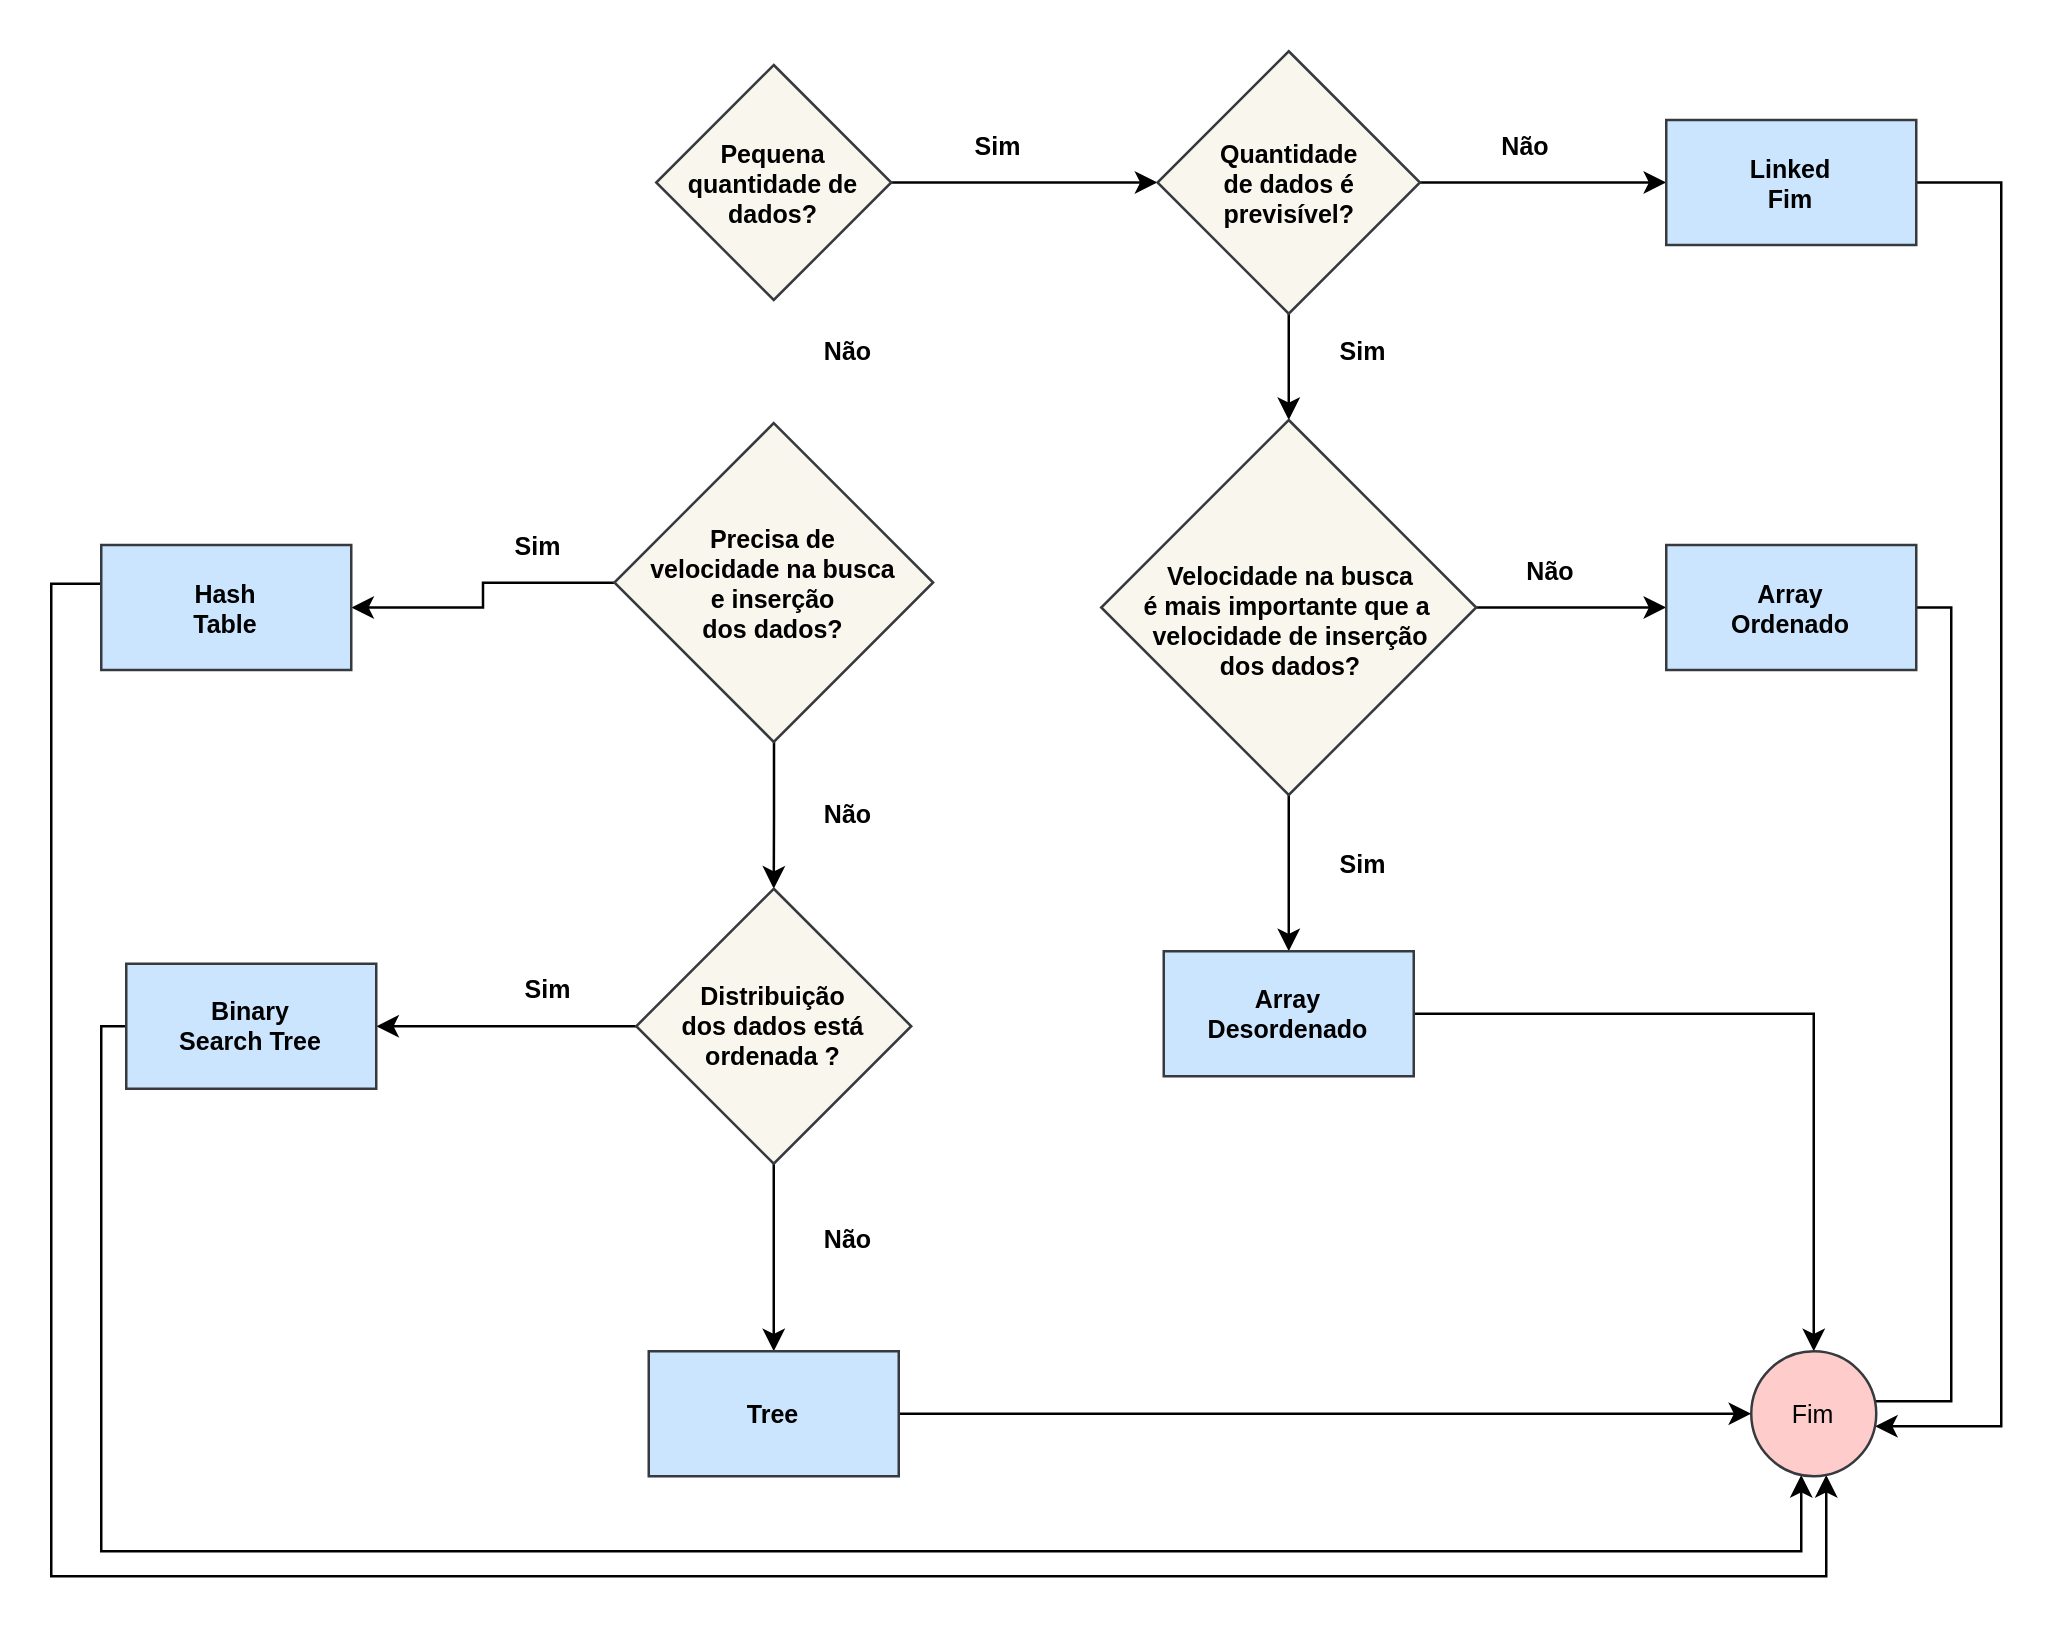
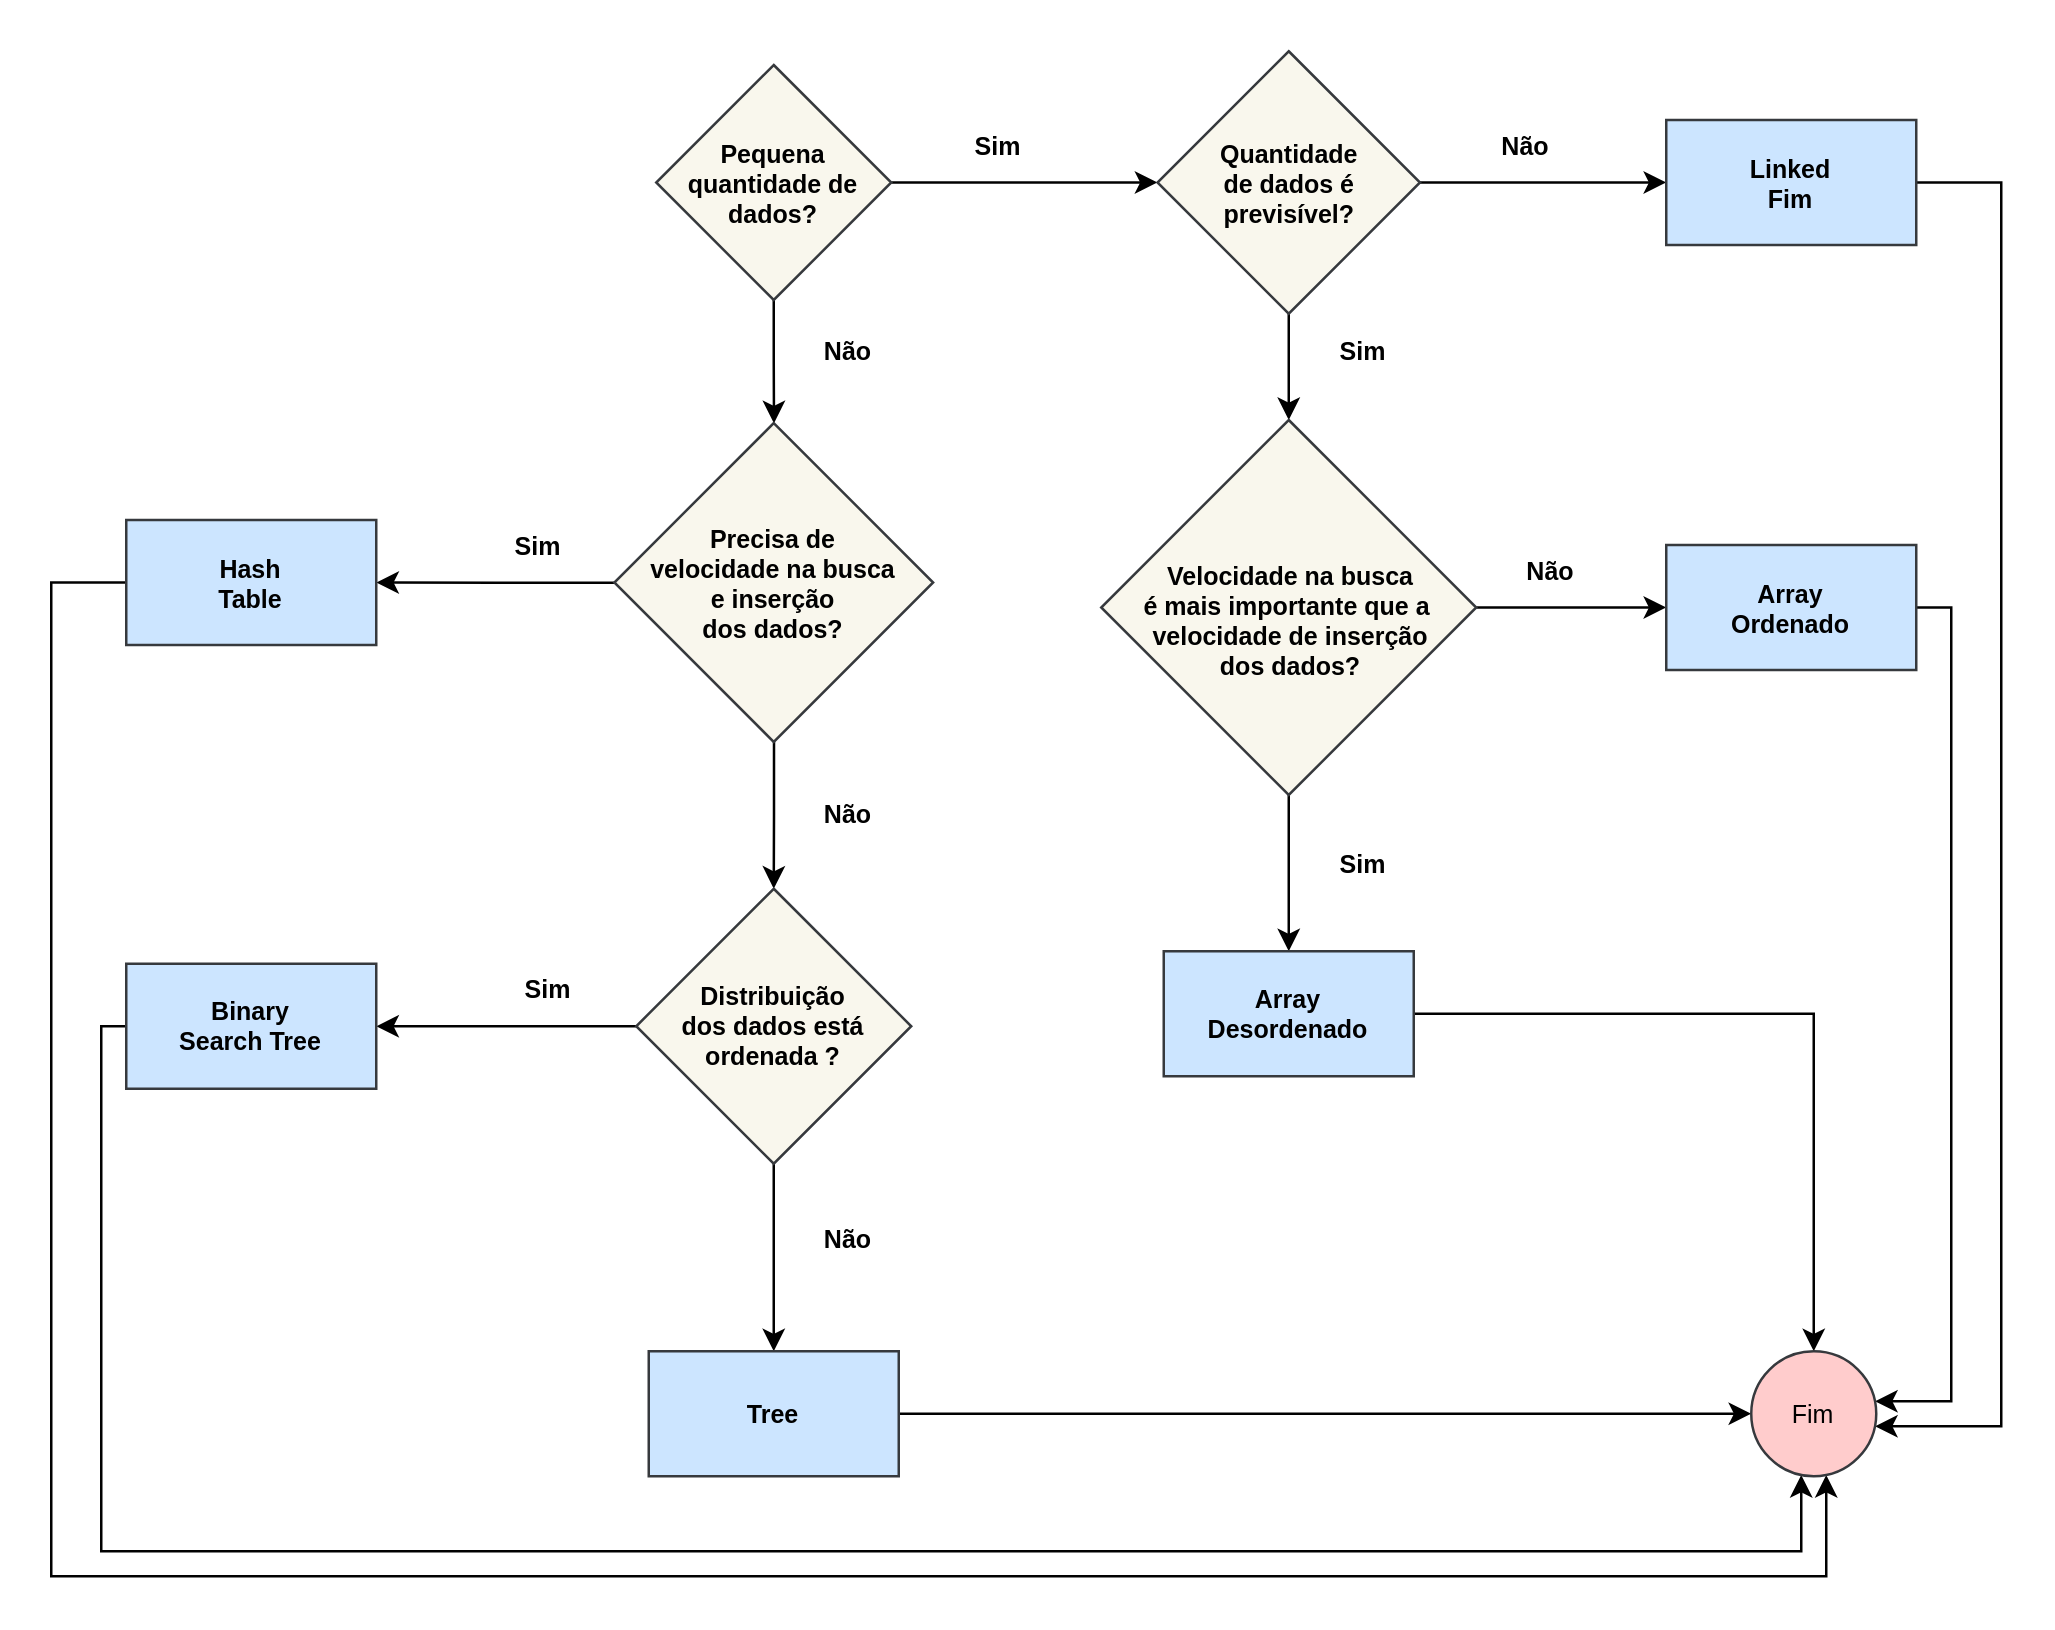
none -> (774, 354)
(226, 608) -> (251, 583)
(1886, 1401) -> (1893, 1401)
